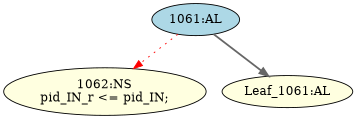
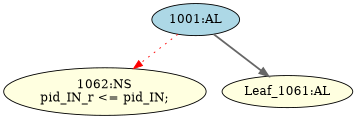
(196, 20) -> (196, 20)
